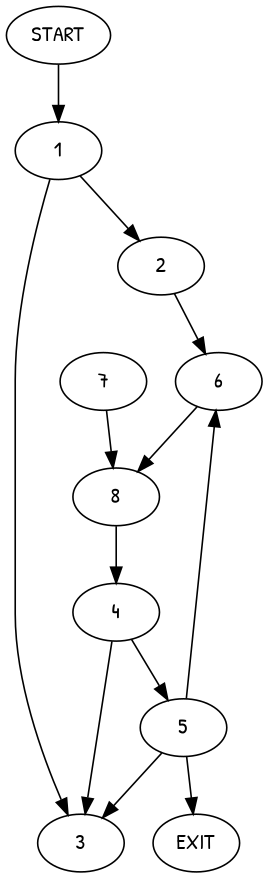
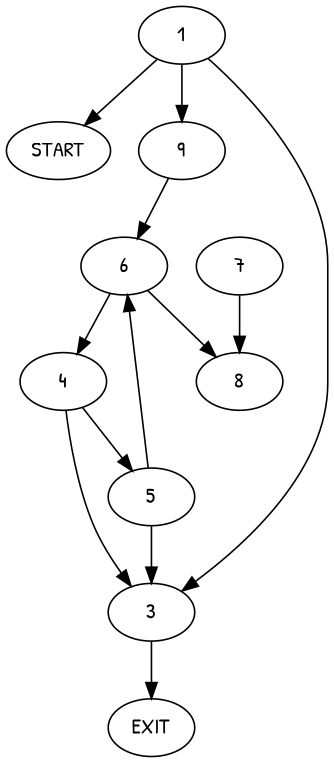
(58, 85) -> (127, 87)
(161, 266) -> (182, 151)
(116, 547) -> (98, 317)
(189, 777) -> (151, 662)
